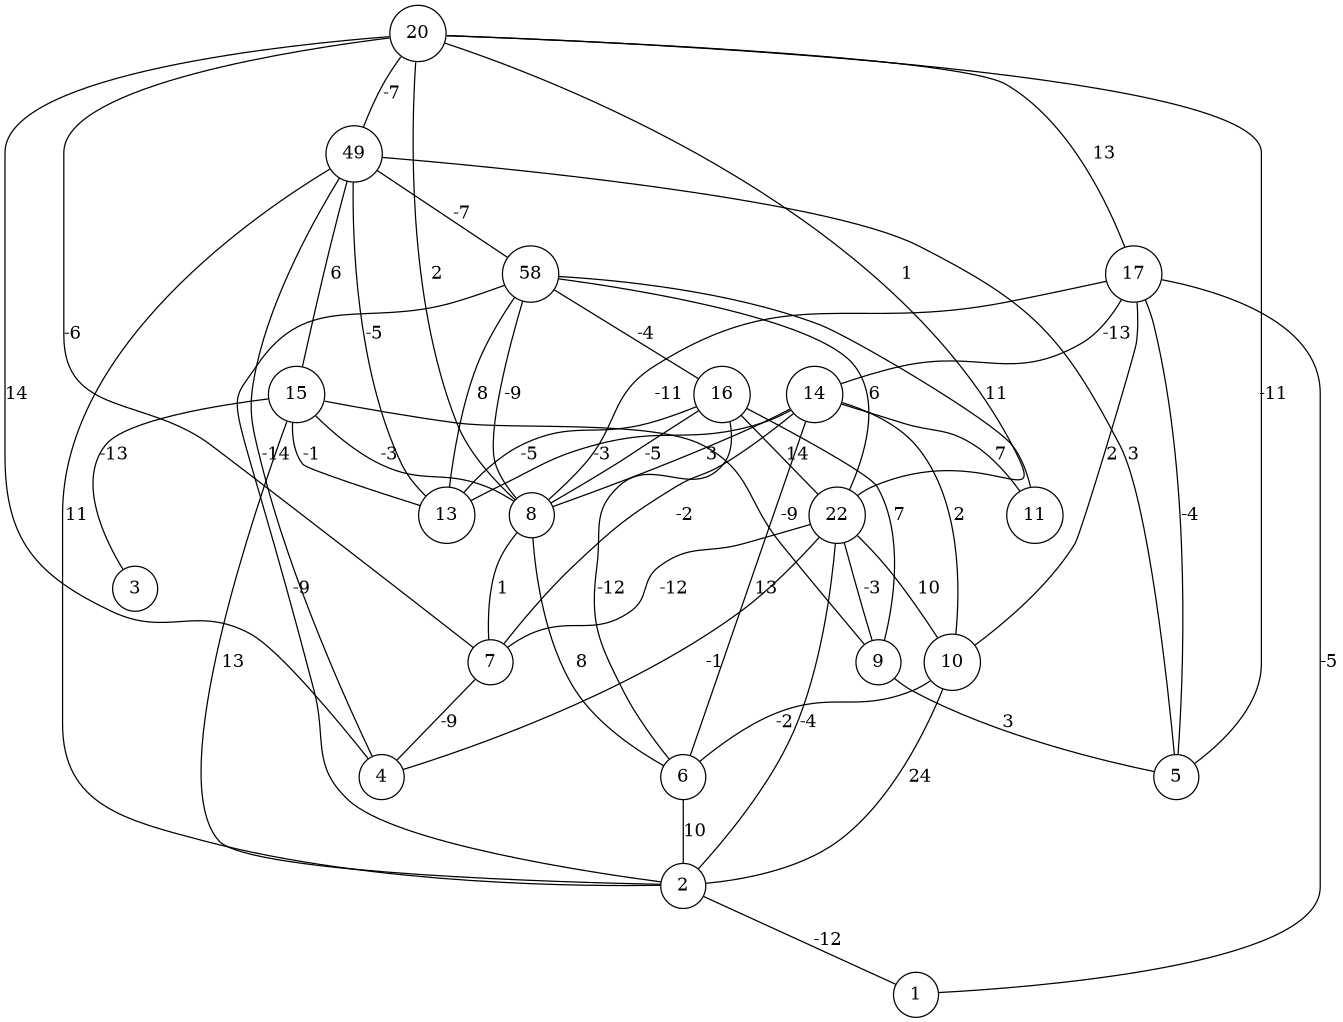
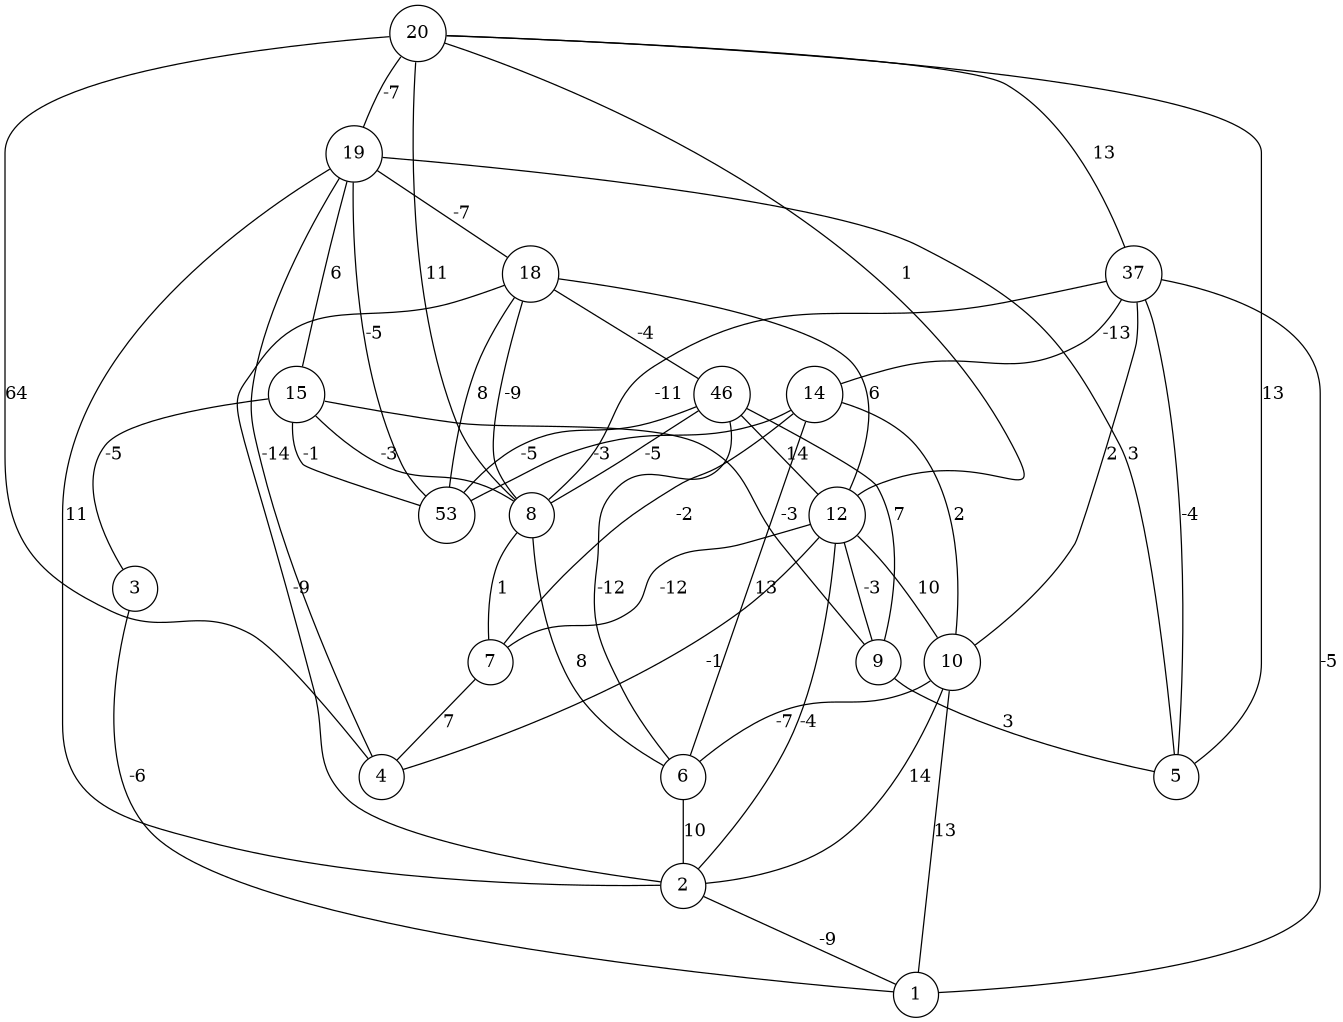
(354, 154) -> (354, 154)
(437, 274) -> (437, 274)
(531, 274) -> (531, 274)
(1134, 274) -> (1134, 274)
(64, 329) -> none
(17, 394) -> (17, 394)
(722, 394) -> (722, 394)
(1273, 394) -> (1273, 394)
(114, 455) -> (114, 455)
(673, 461) -> none
(447, 515) -> (447, 515)
(790, 515) -> (790, 515)
(837, 515) -> (837, 515)
(1035, 515) -> none
(449, 723) -> (449, 723)
(785, 723) -> (785, 723)
(920, 777) -> (920, 777)
(212, 826) -> none
none -> (934, 832)
none -> (399, 925)
(828, 940) -> (828, 940)
